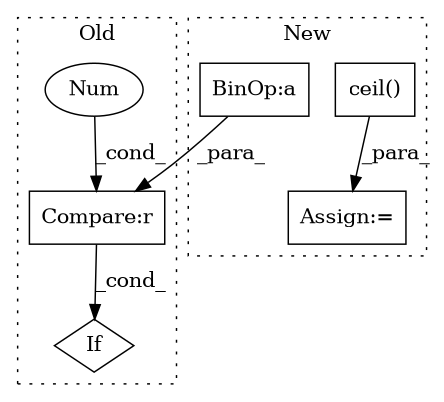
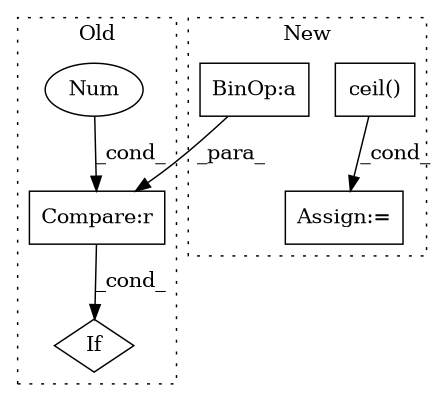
(396, 154) -> (396, 154)
